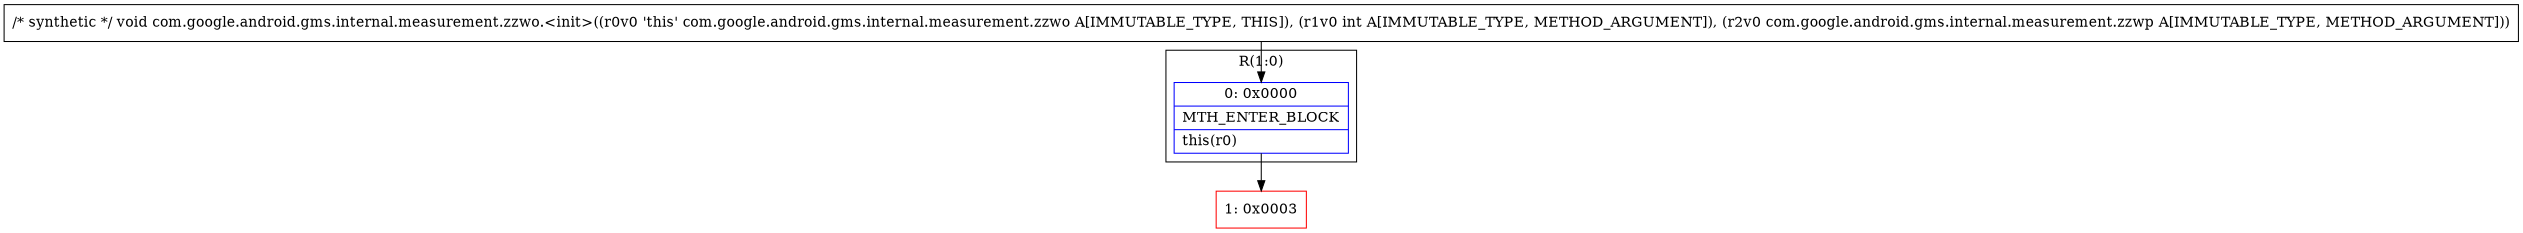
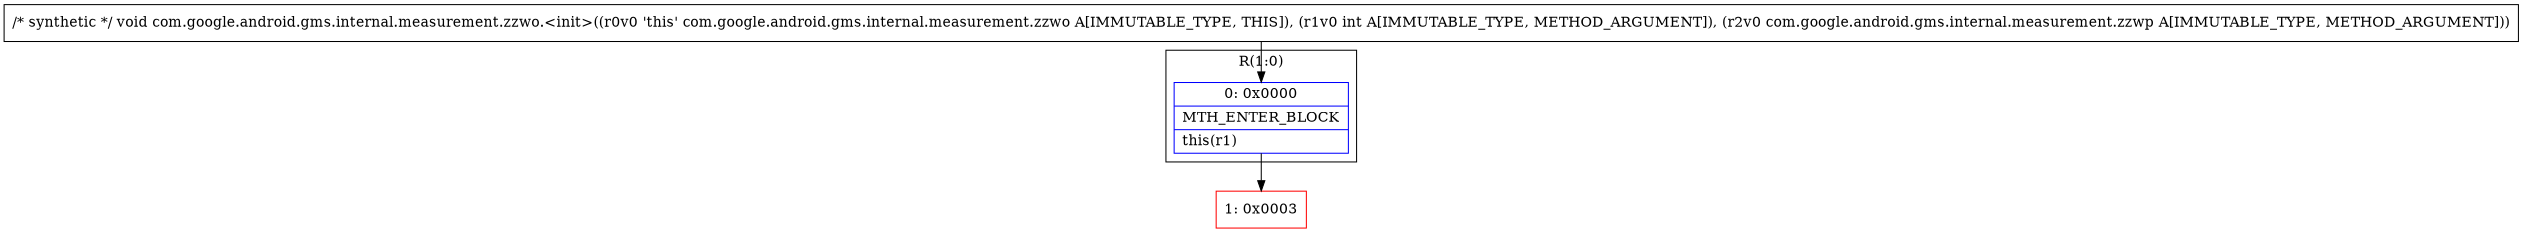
(1210, 141) -> (1210, 141)
